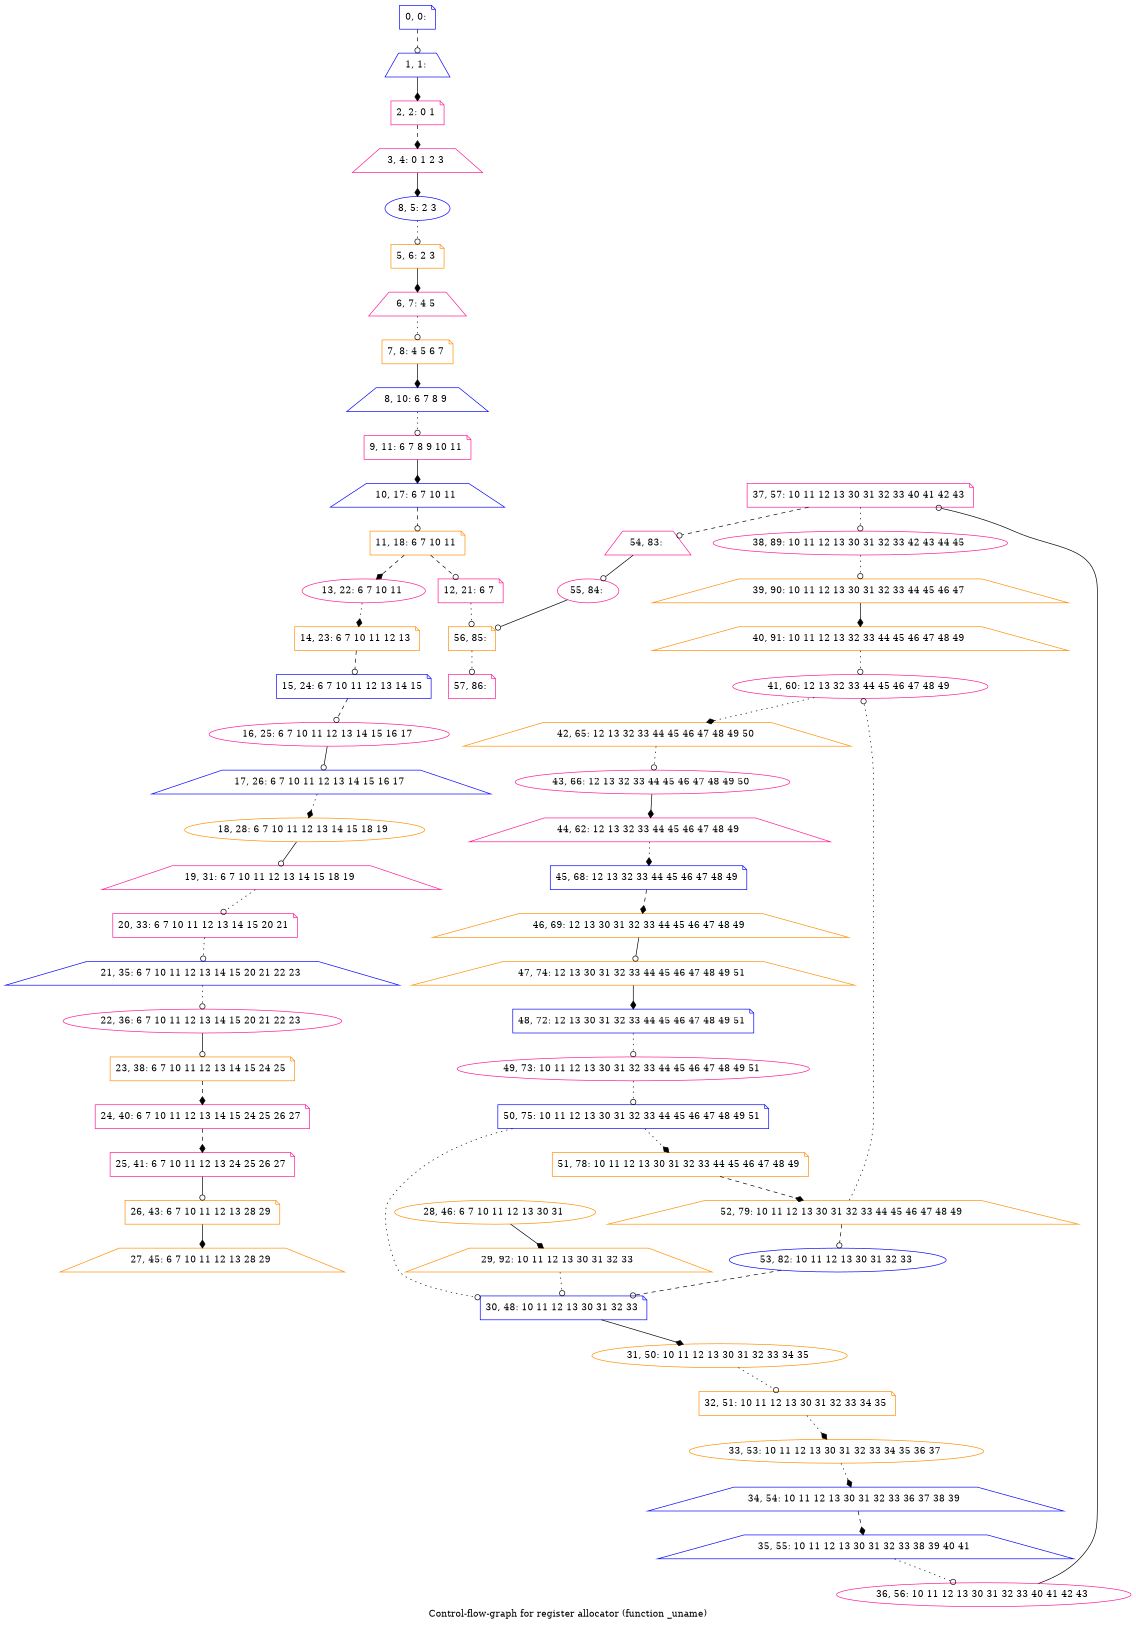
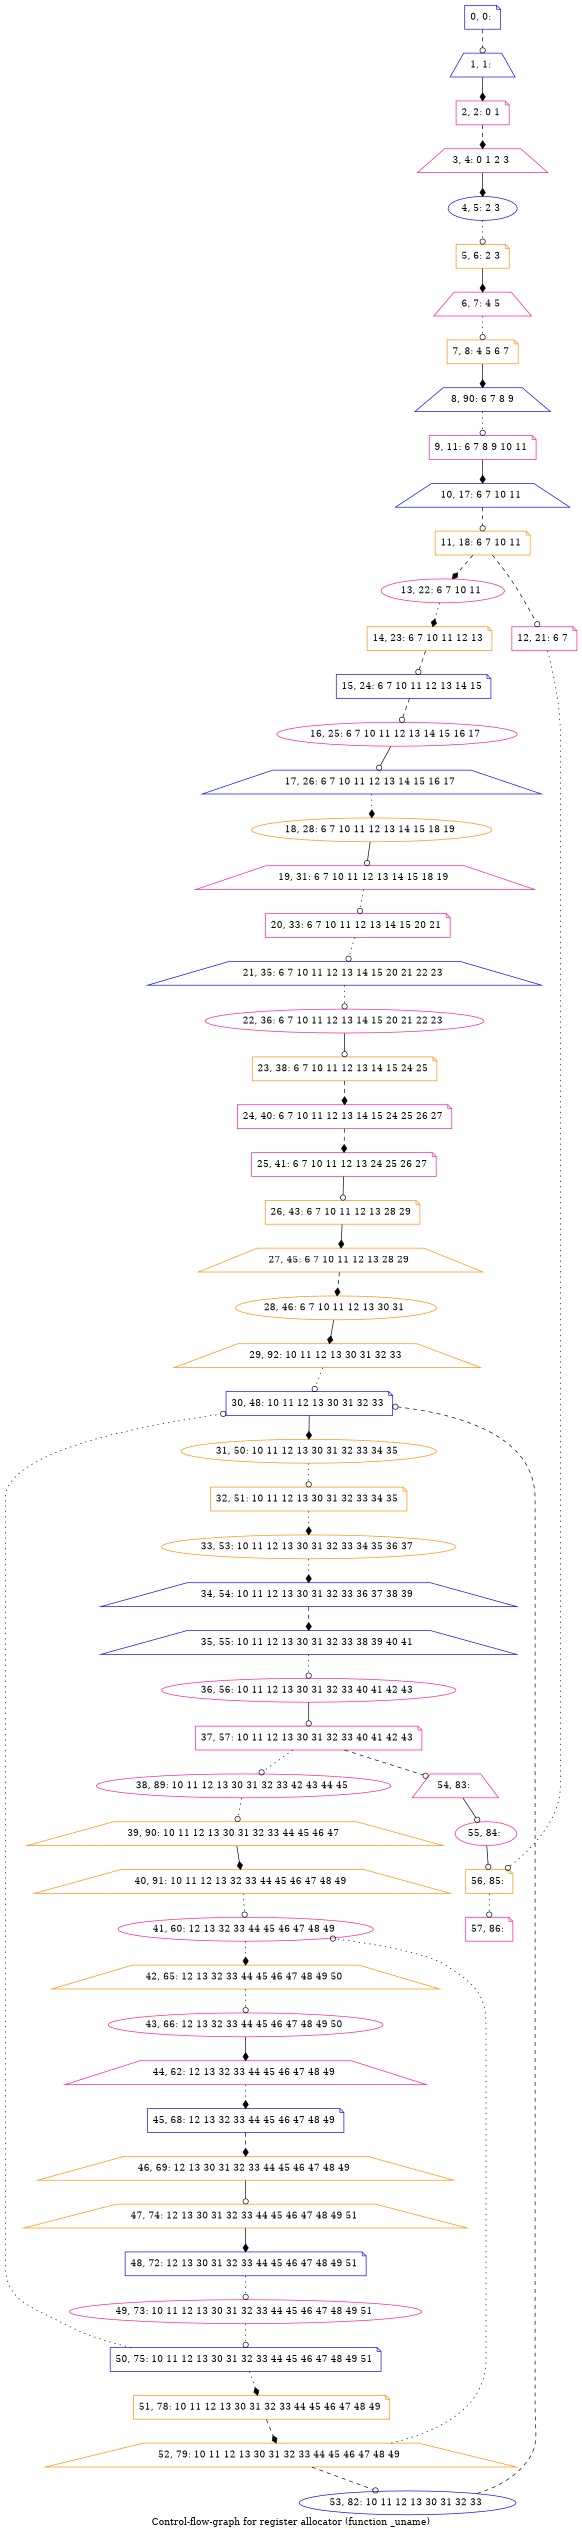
(418, 208) -> (483, 208)
(418, 400) -> (483, 400)
none -> (339, 1280)
